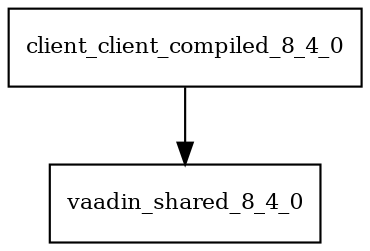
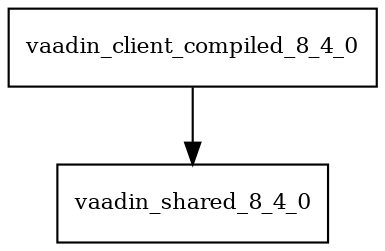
(185, 48) -> (193, 48)
